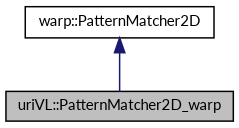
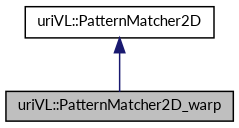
(120, 22) -> (120, 22)
